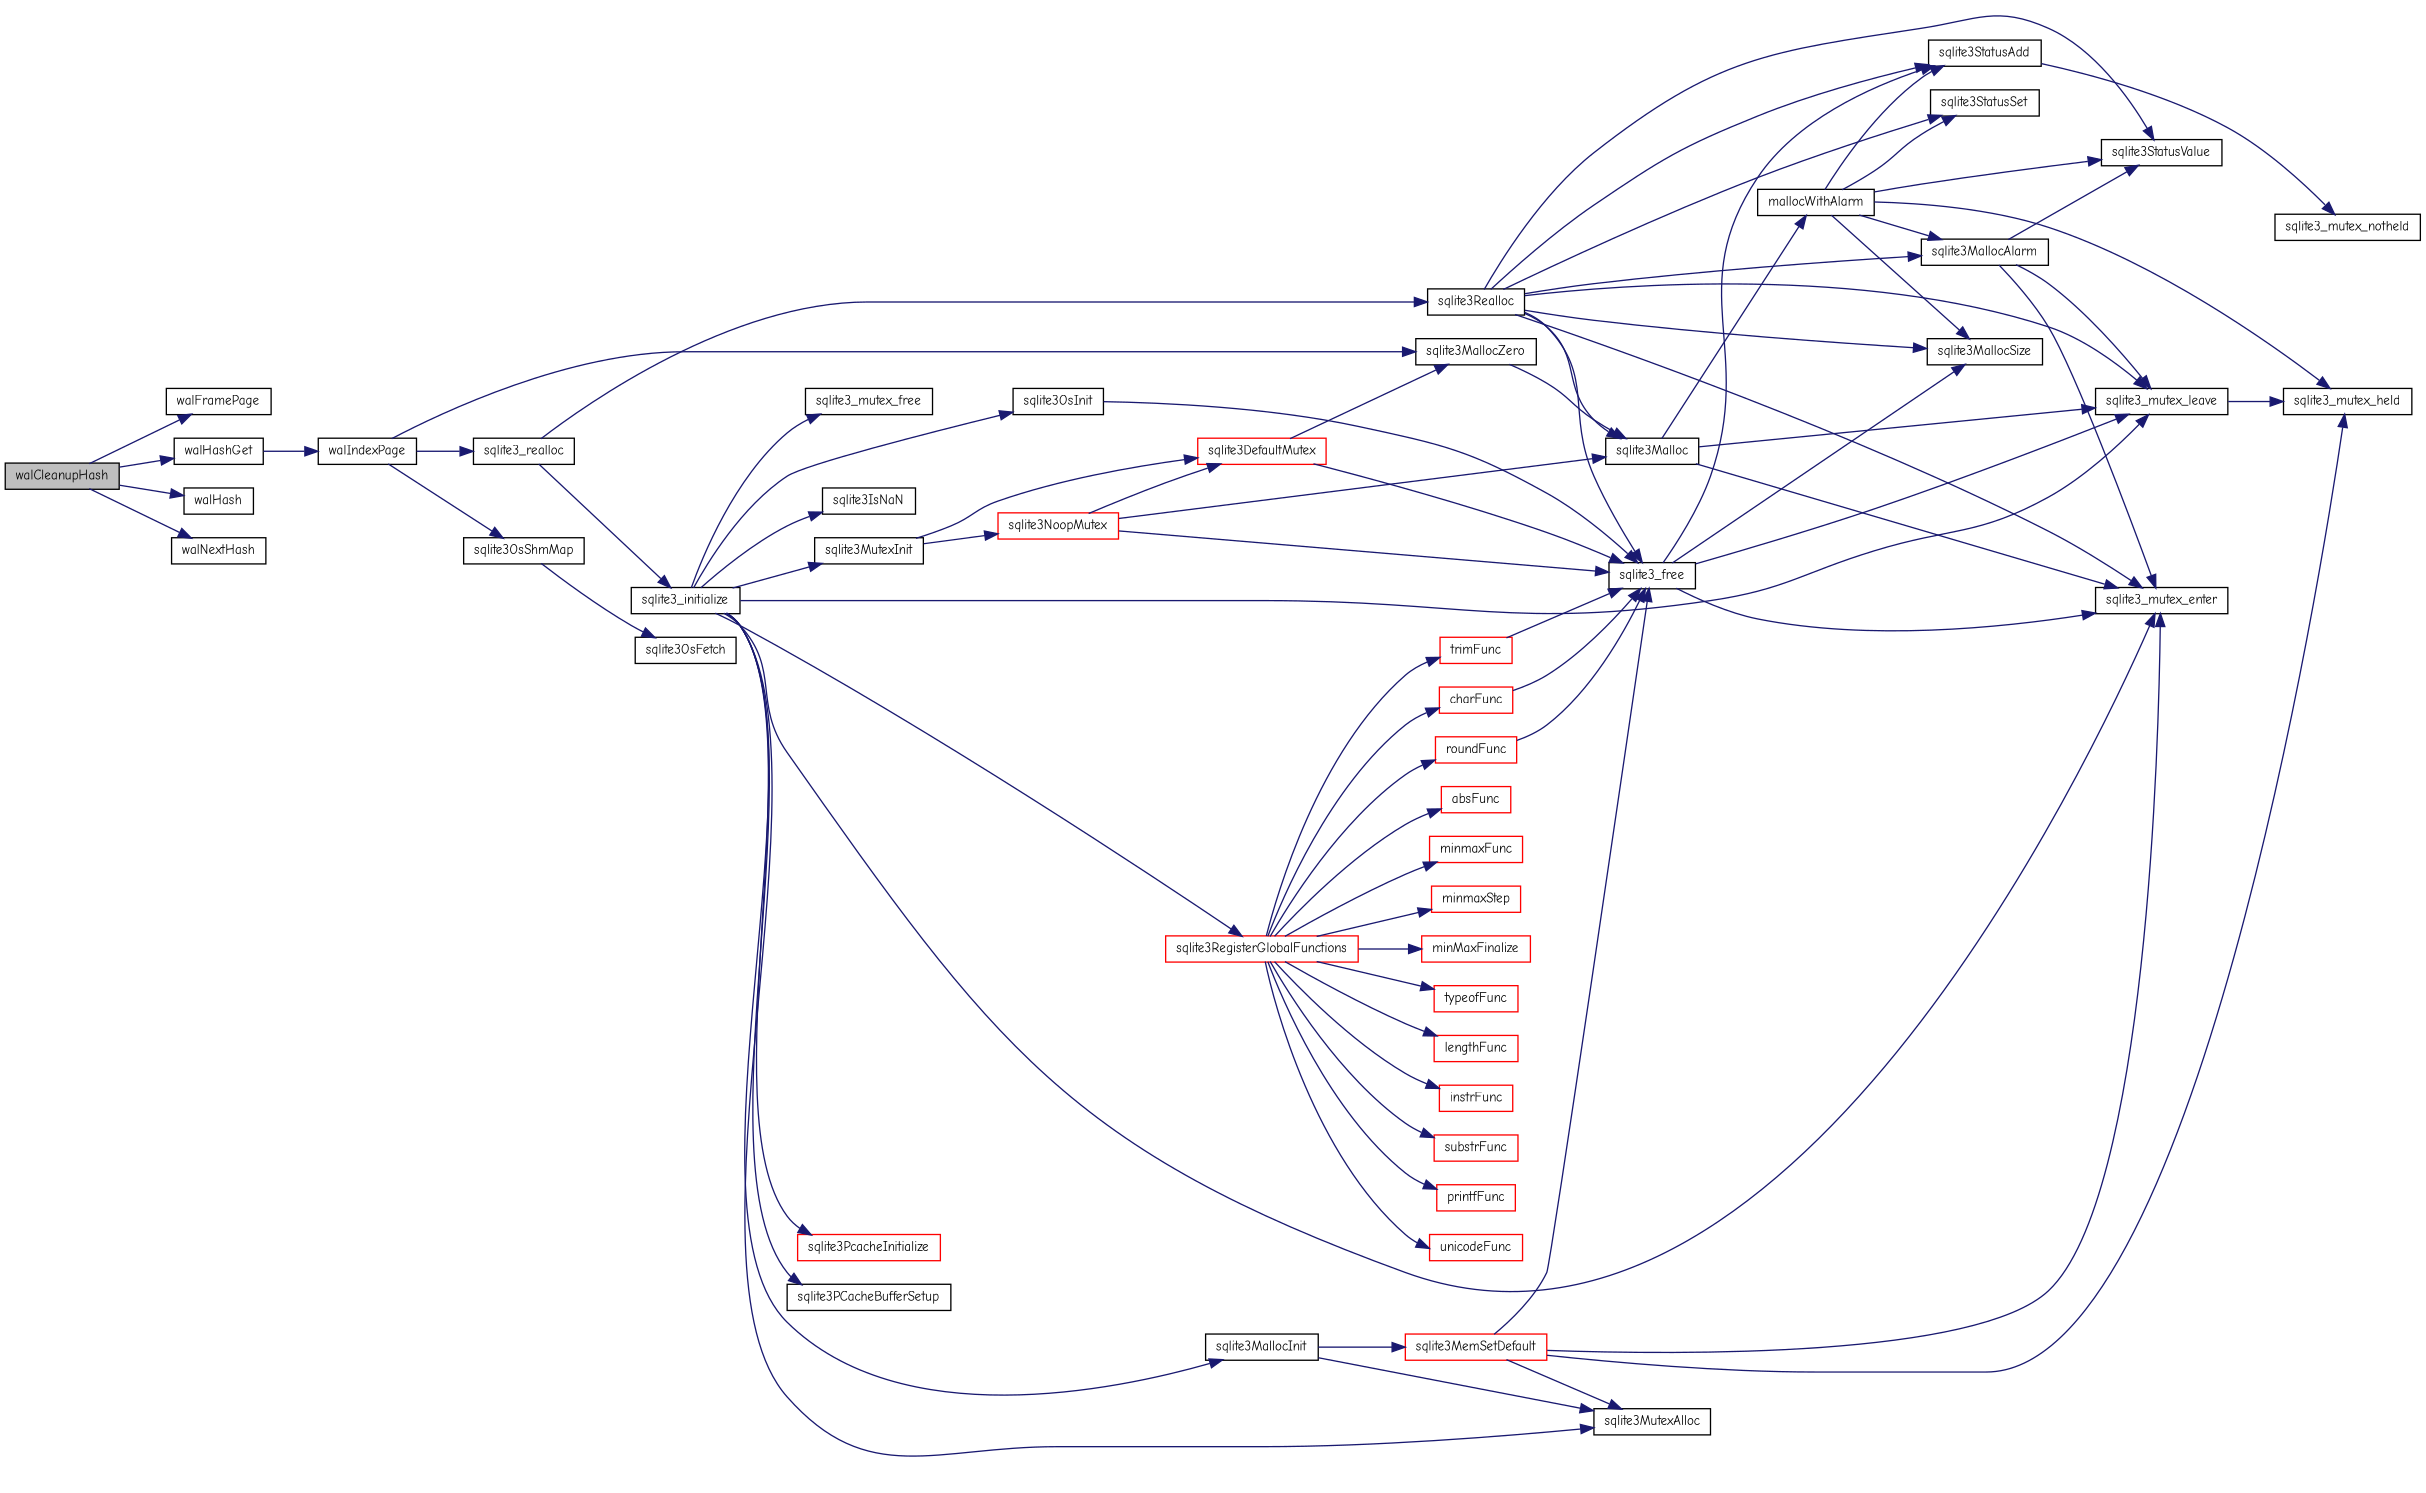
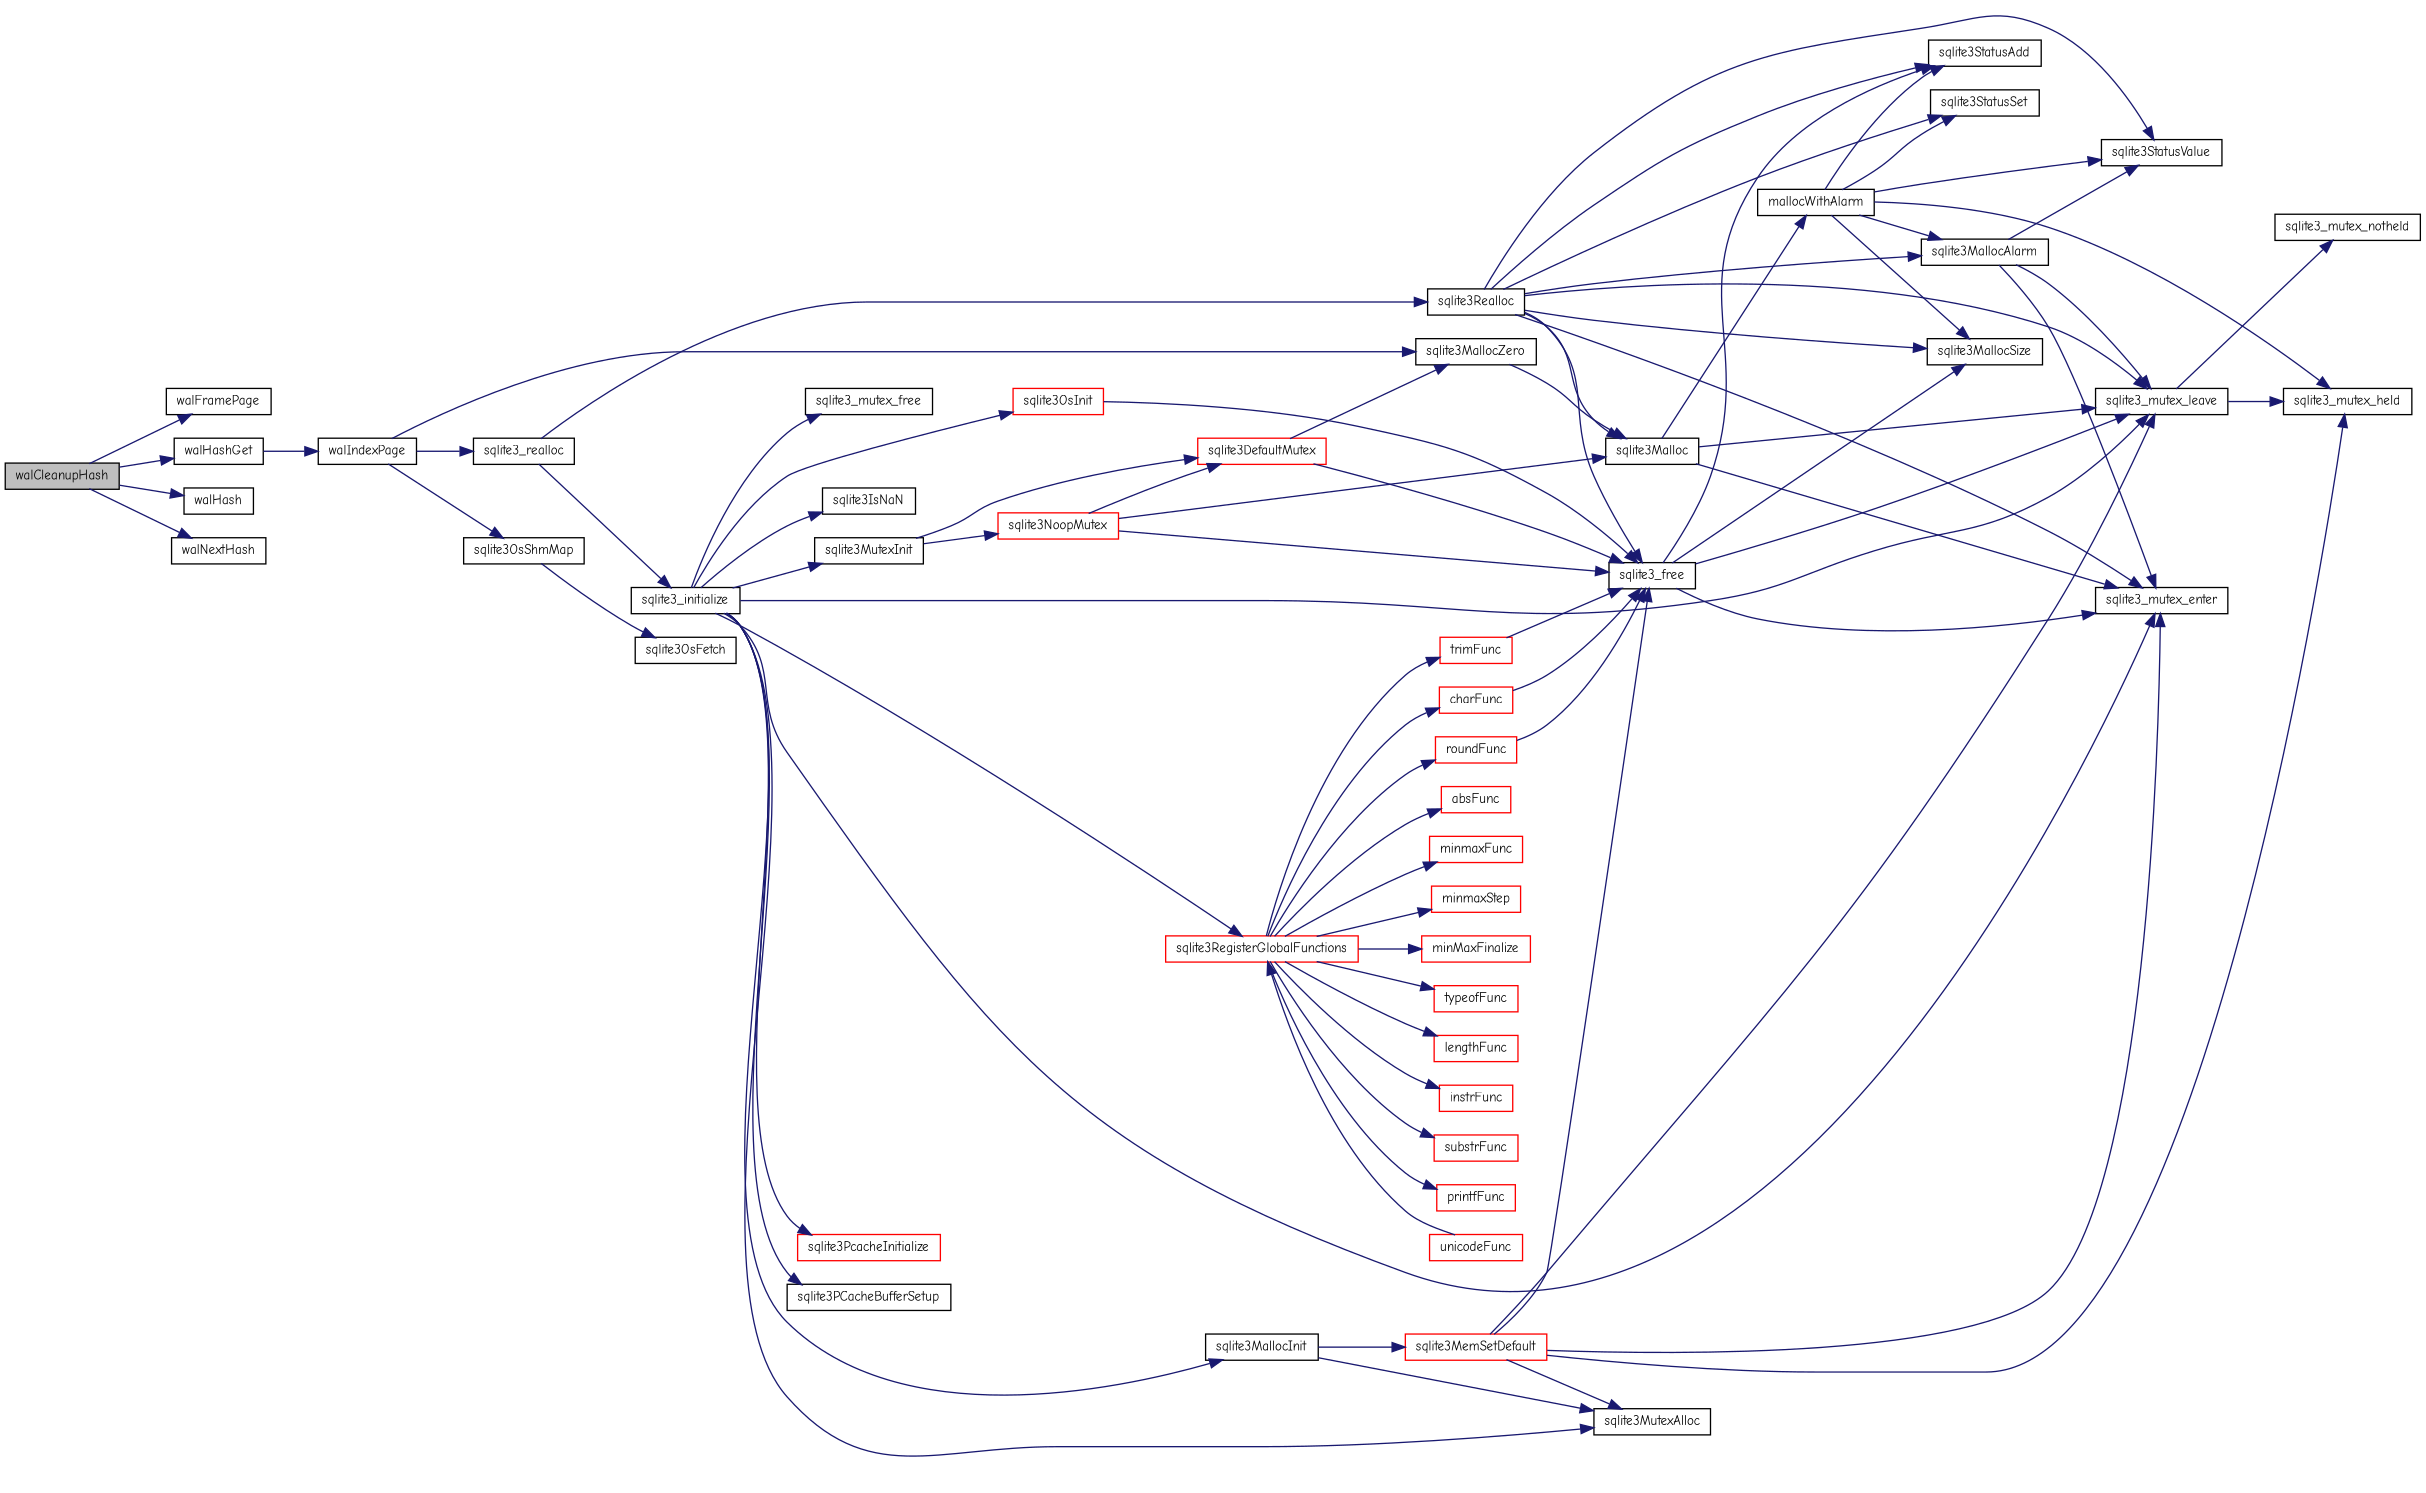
(2195, 112) -> (2250, 319)
(1058, 402) -> (1058, 402)
none -> (1853, 904)
(1319, 1115) -> (1337, 1126)
